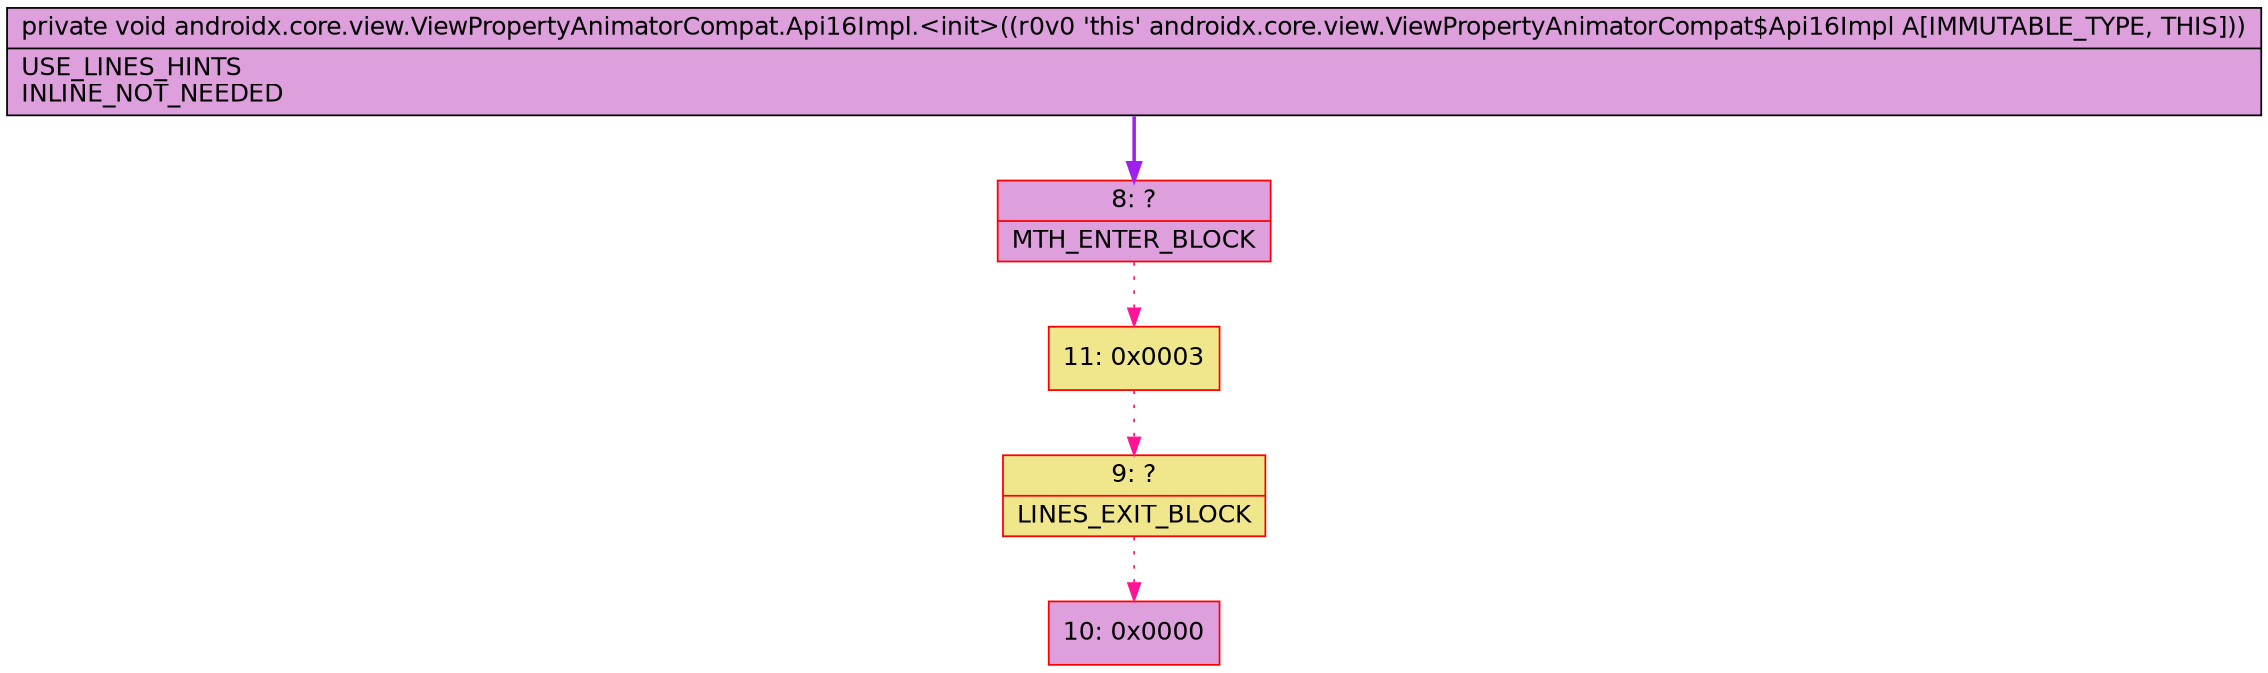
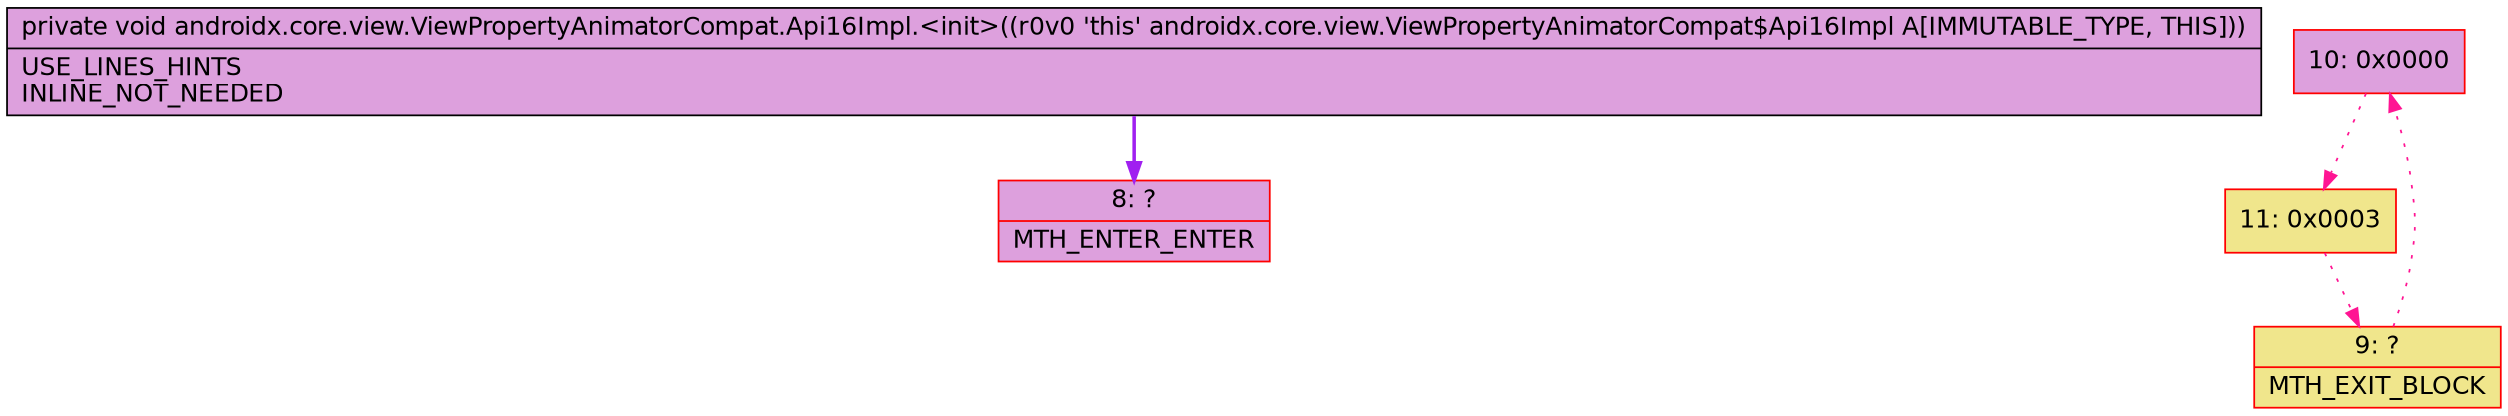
(1134, 240) -> (1134, 240)
(1134, 285) -> (2349, 133)
(1134, 515) -> (2378, 387)
